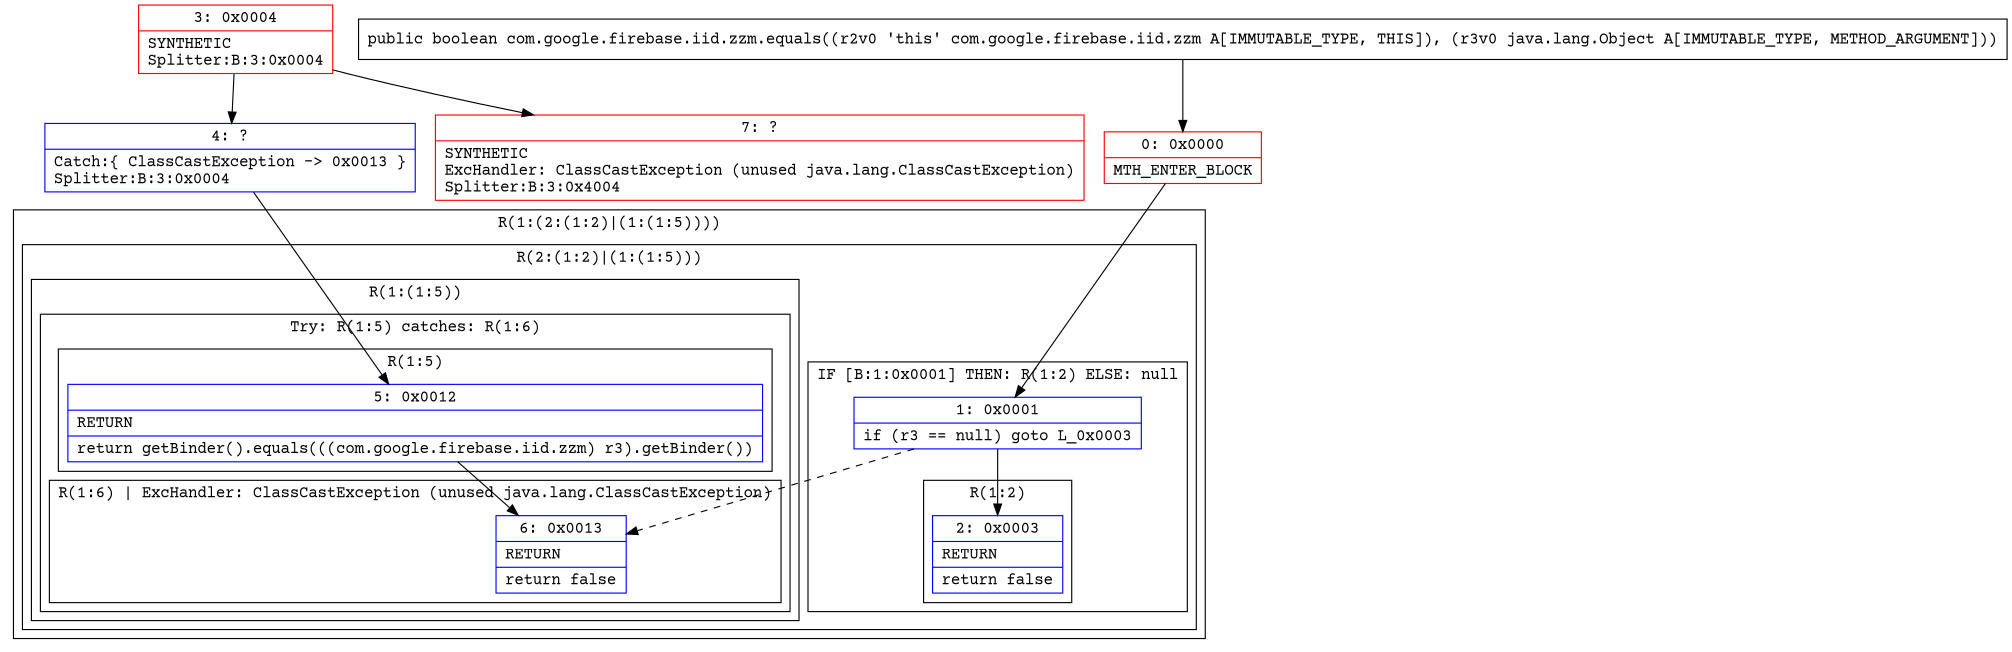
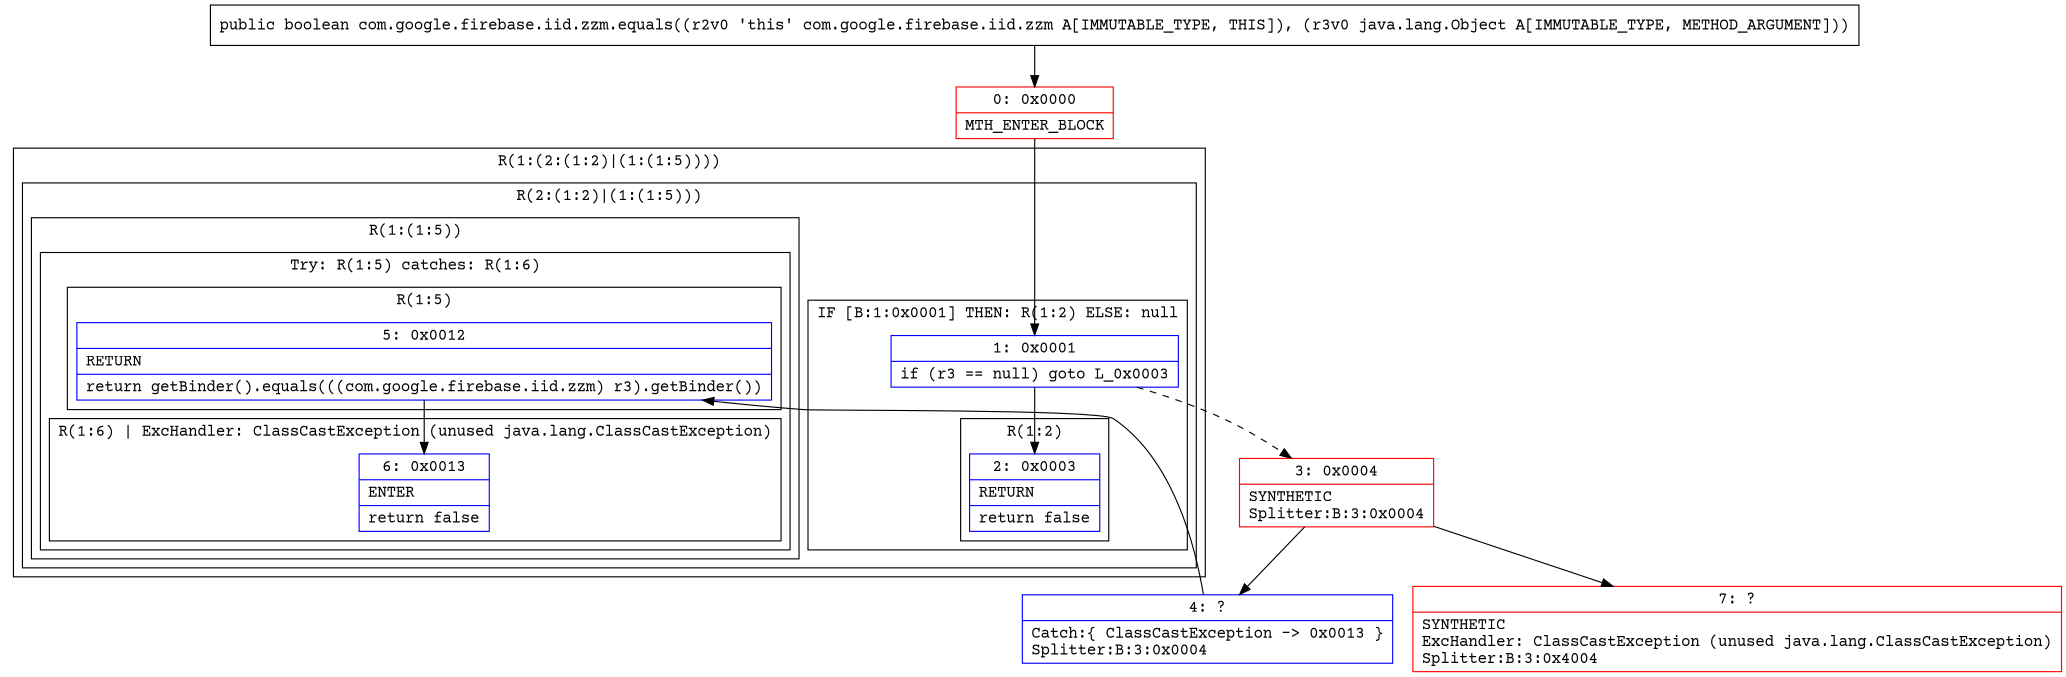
(769, 492) -> (1216, 415)
(533, 554) -> (392, 492)
